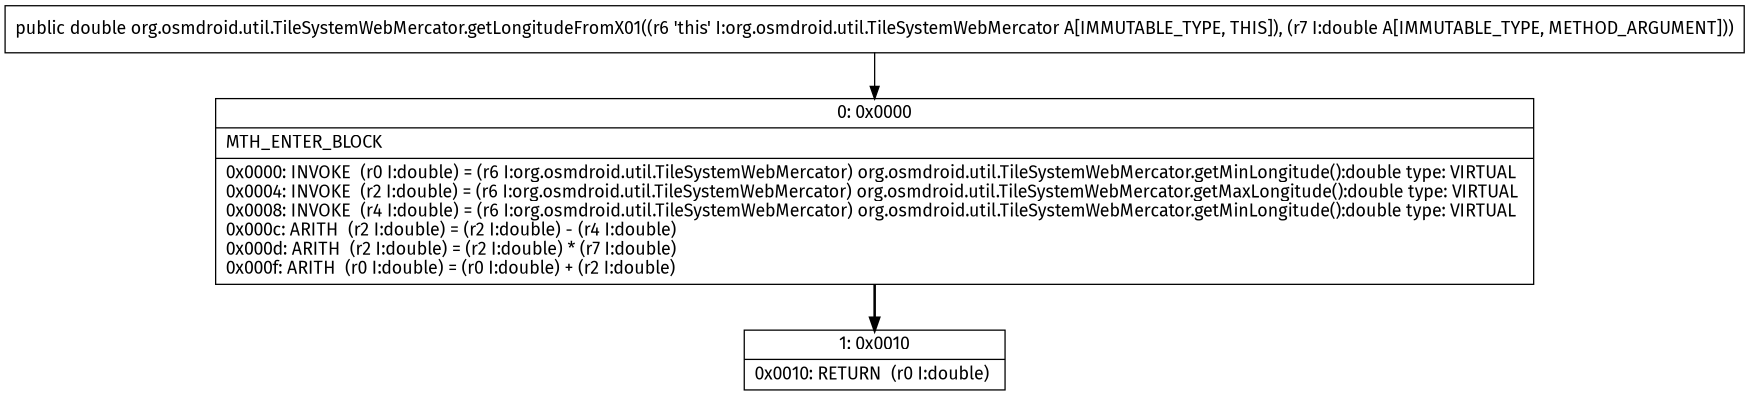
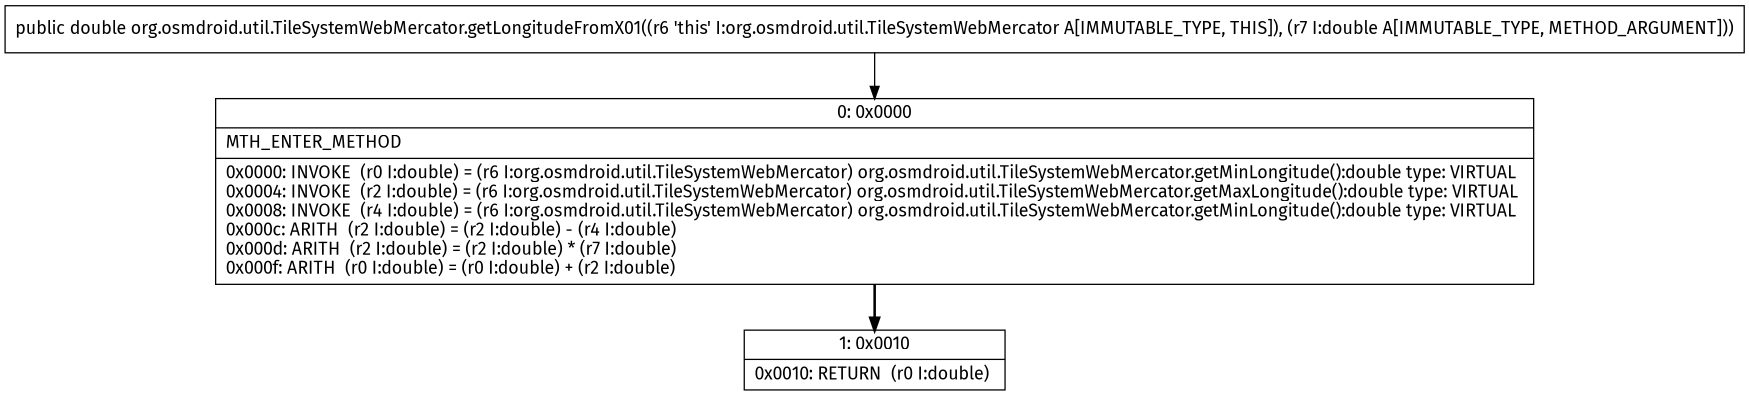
(305, 142) -> (314, 142)
